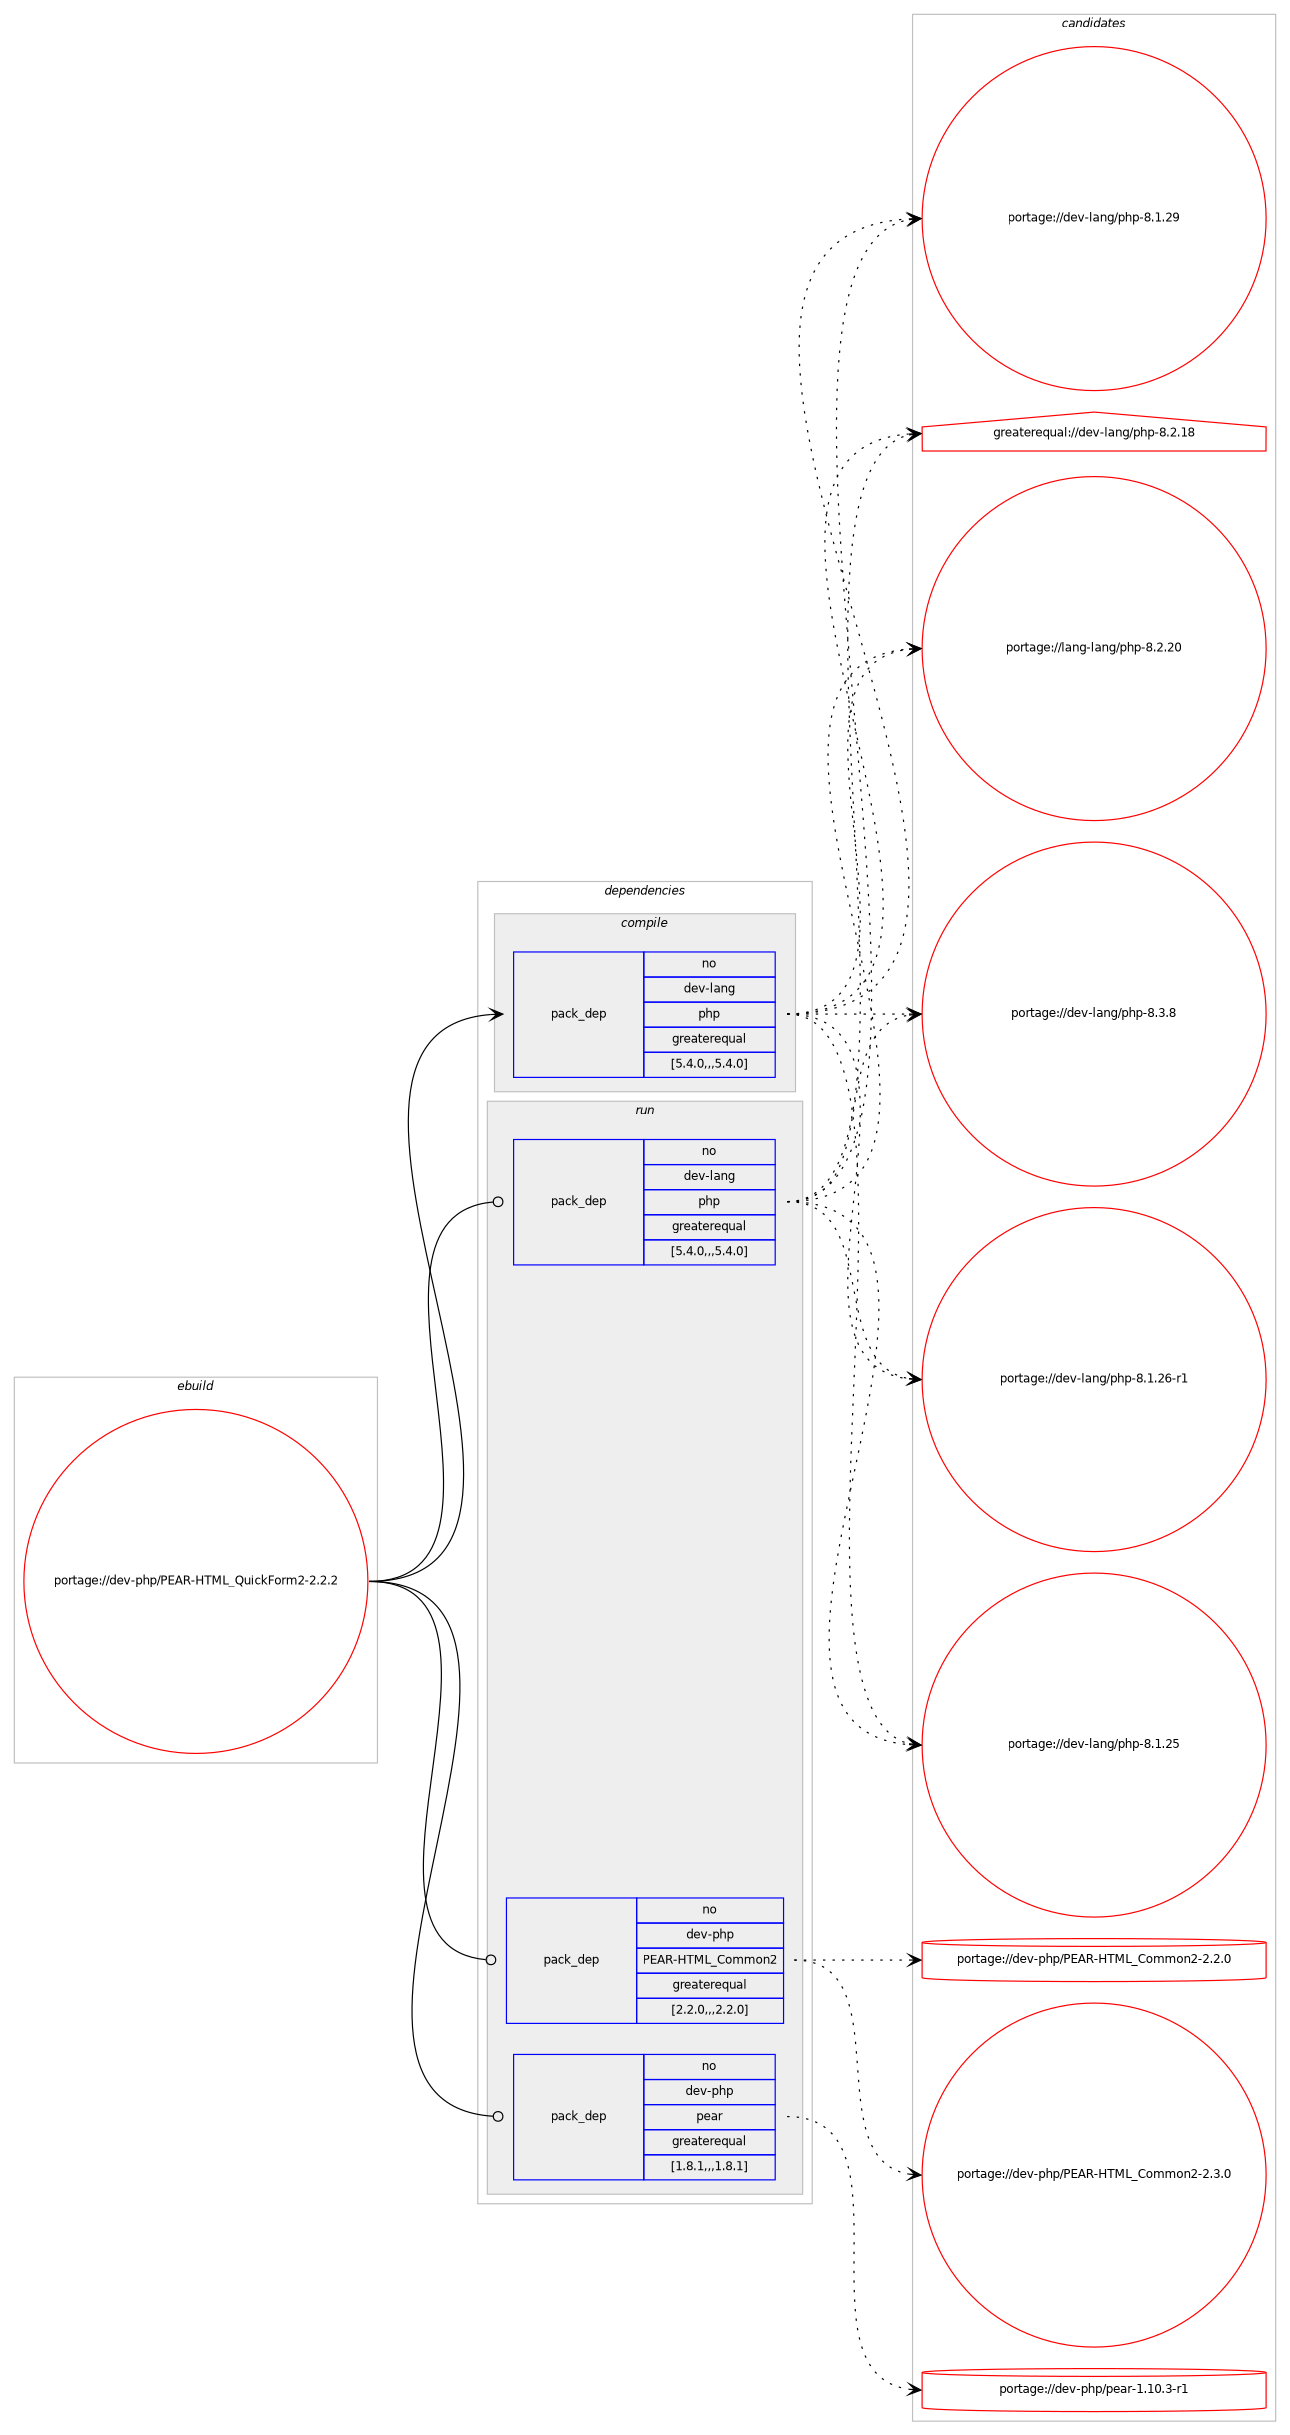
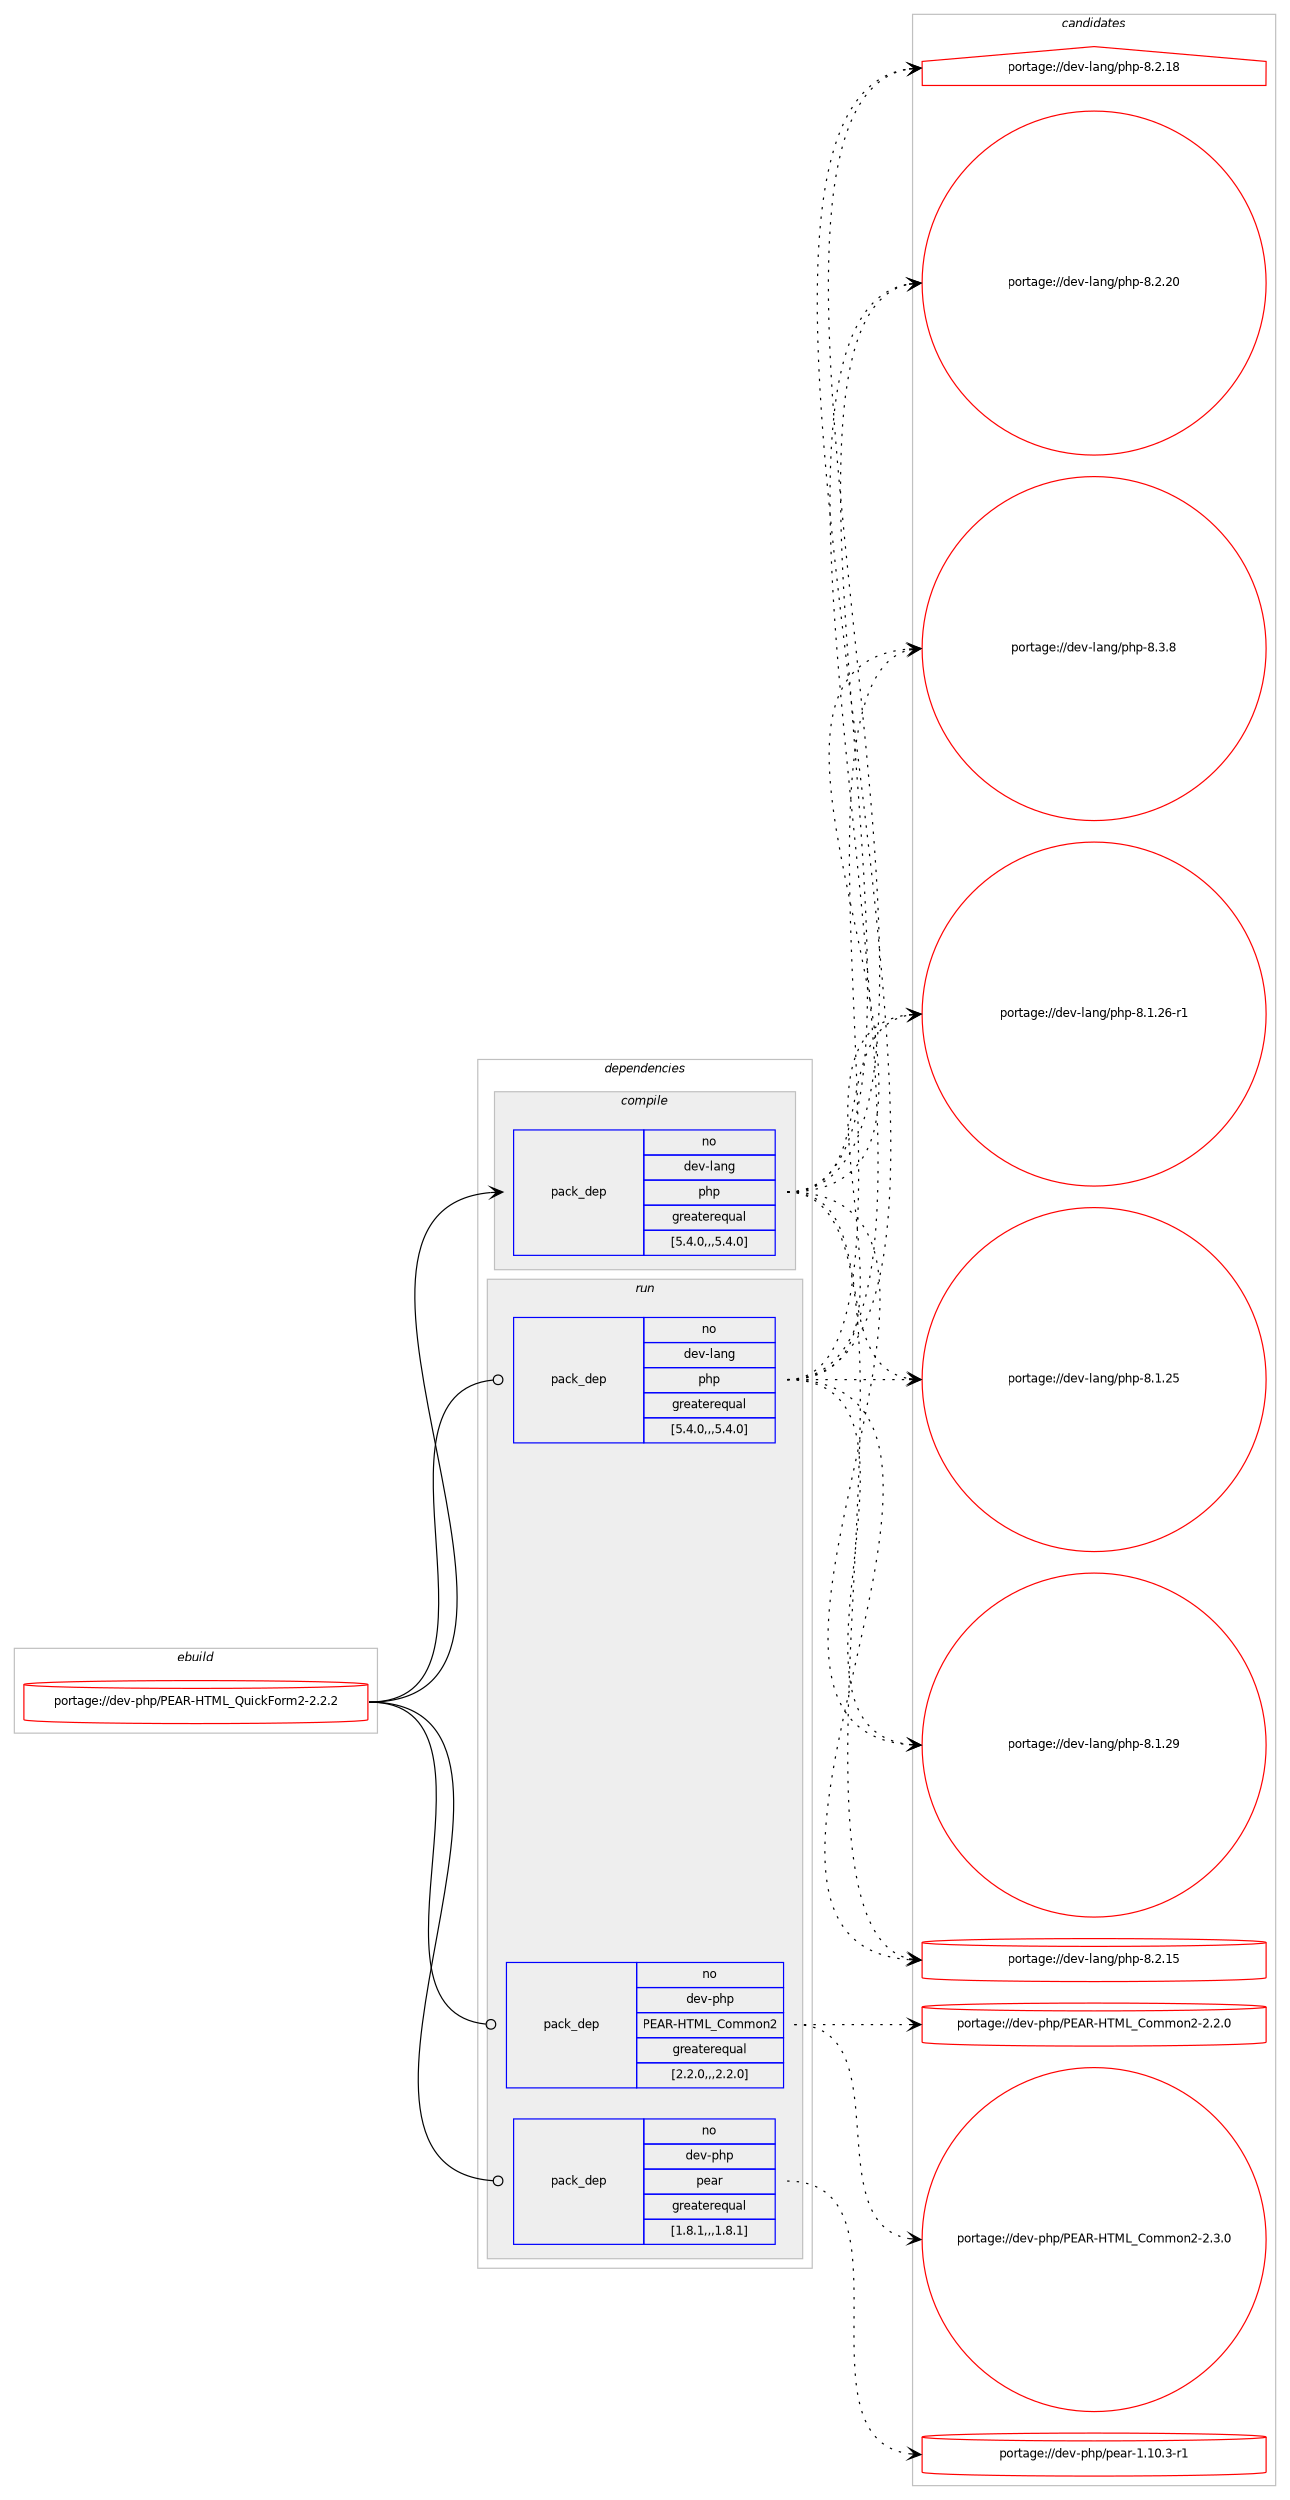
(1094, 434) -> (1094, 68)
(1094, 649) -> (1094, 283)
(196, 1581) -> (196, 1702)
none -> (1094, 1960)
